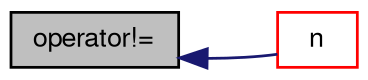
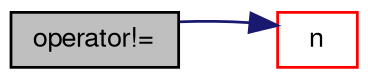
(243, 57) -> (215, 21)
